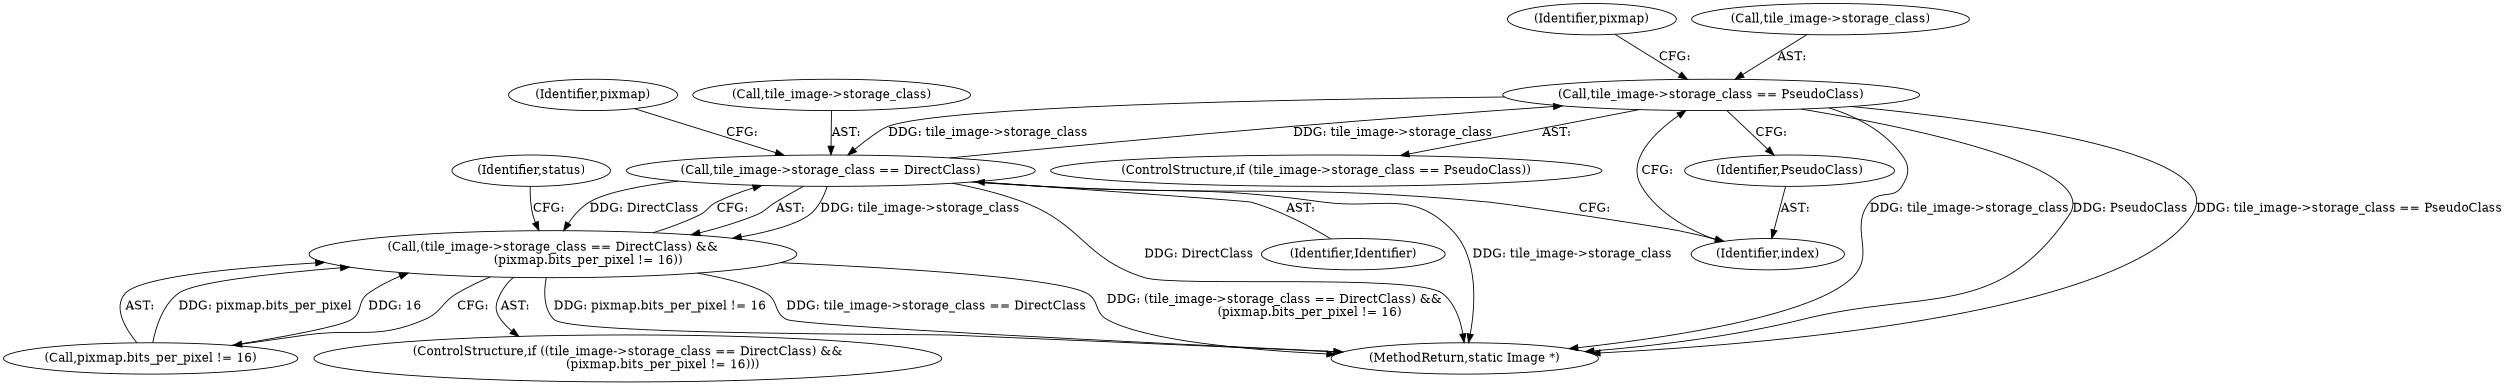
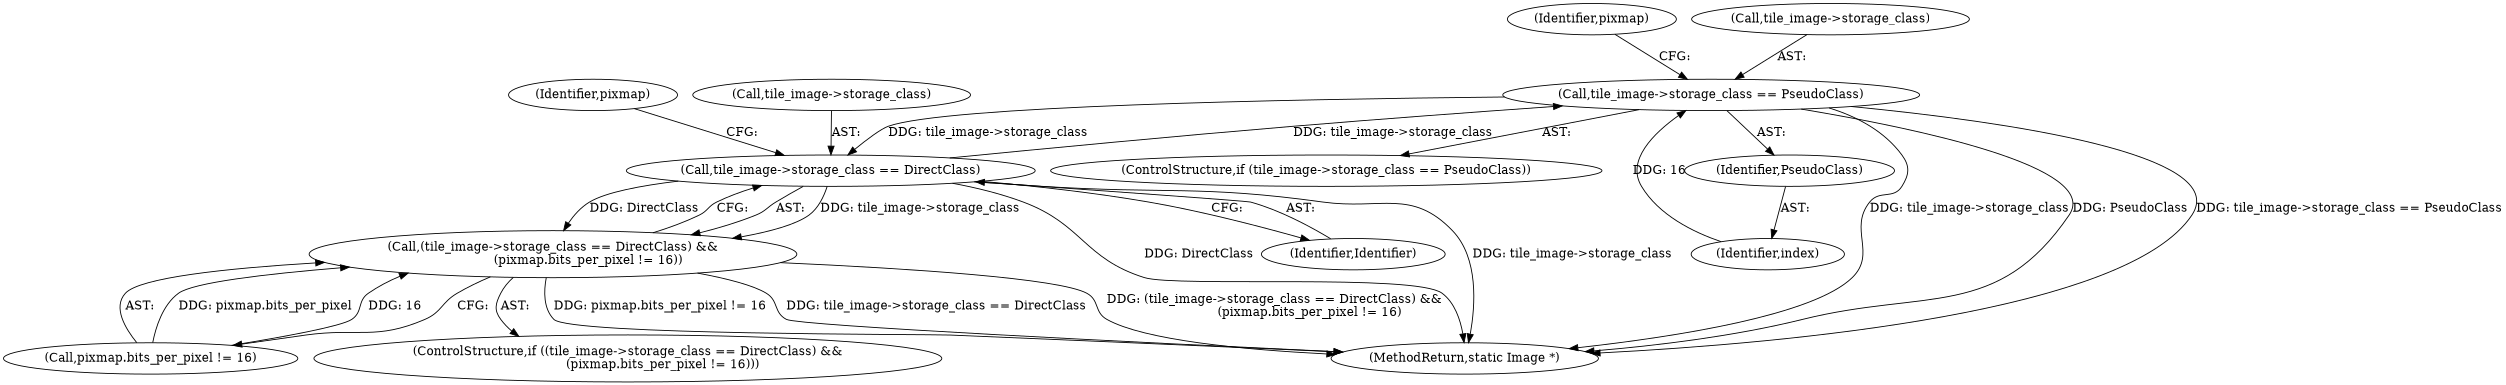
(1773, 133) -> (1773, 133)
(531, 171) -> none
(1659, 171) -> (1659, 171)
(1345, 193) -> (1143, 201)
